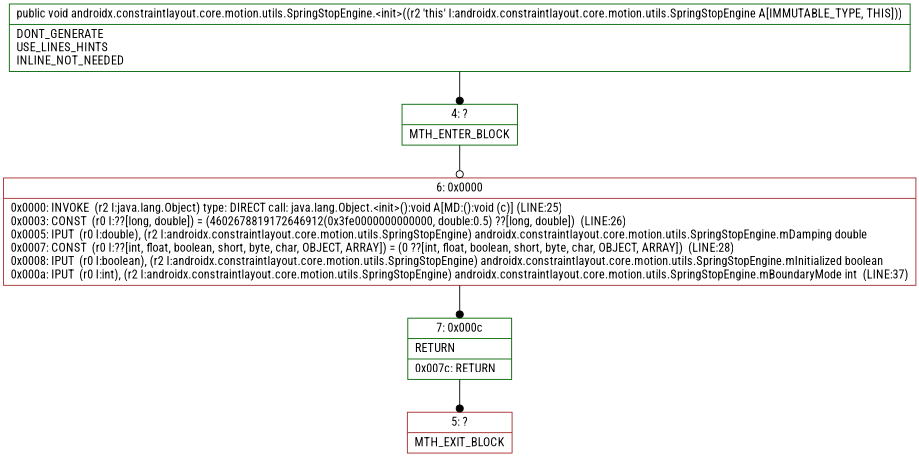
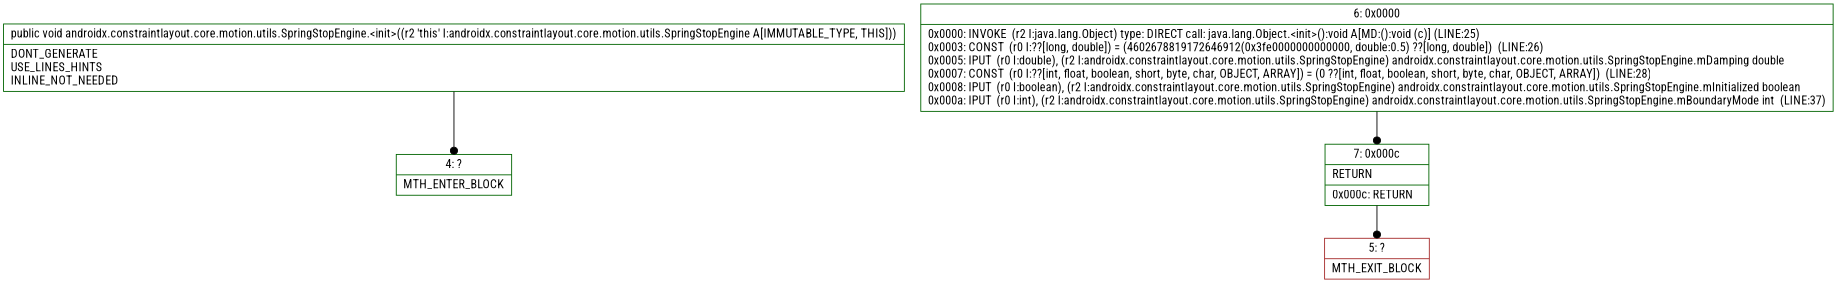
(460, 158) -> none
(460, 232) -> (1377, 58)
(460, 369) -> (1377, 195)
